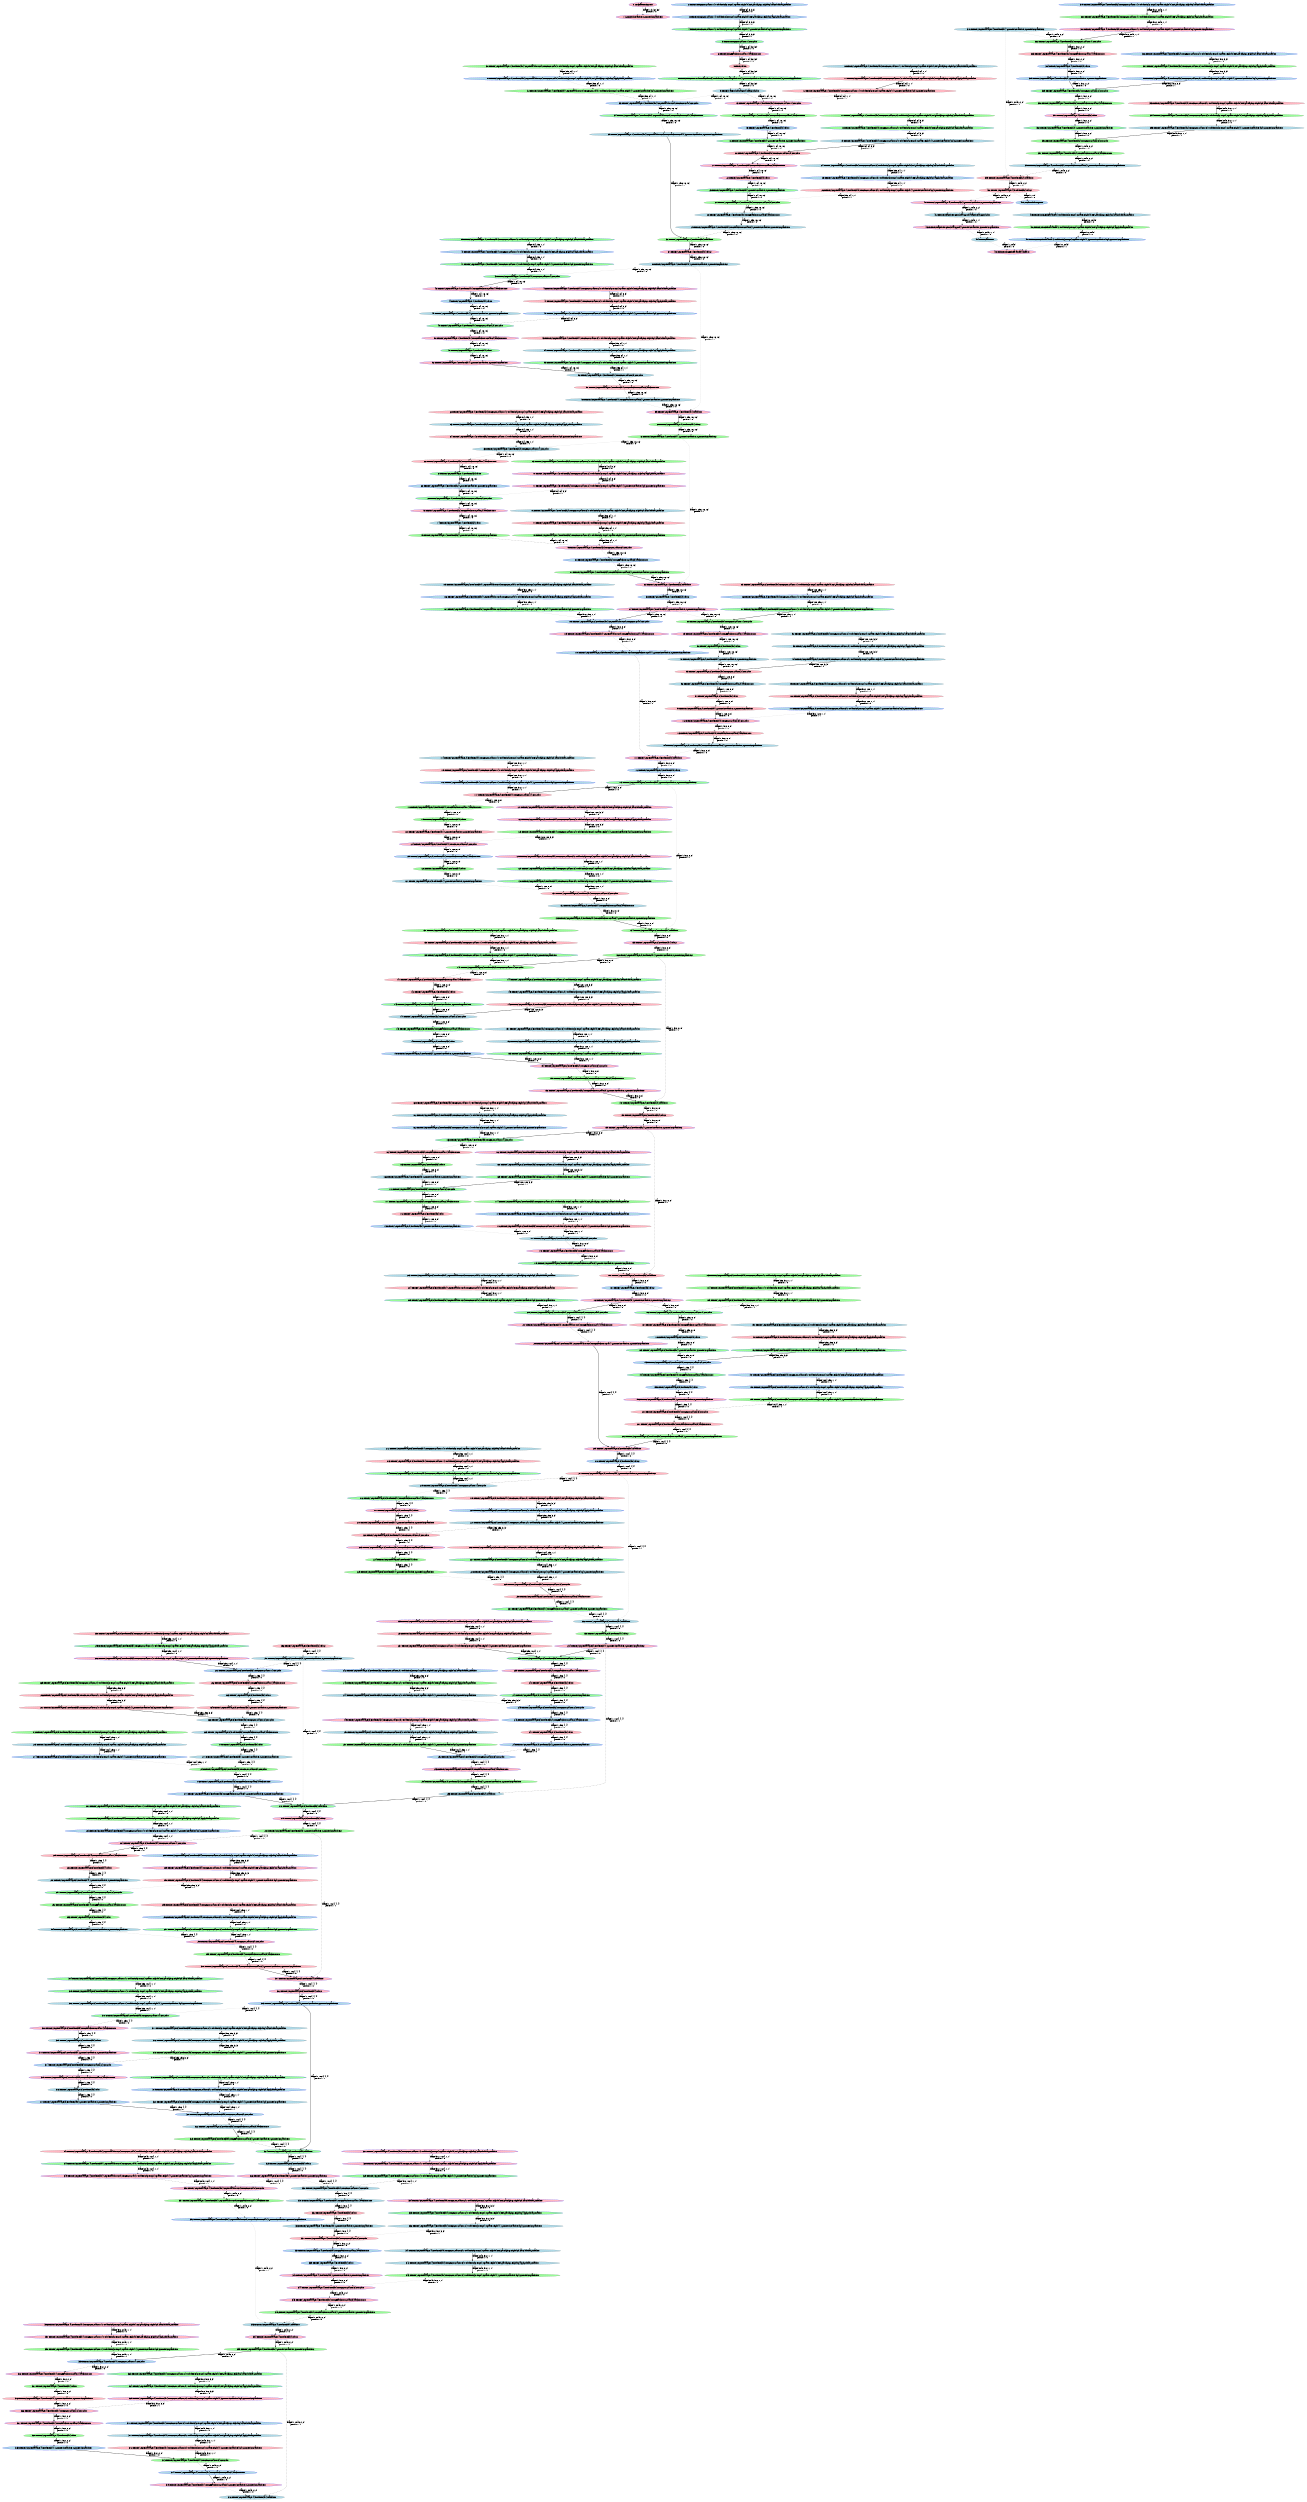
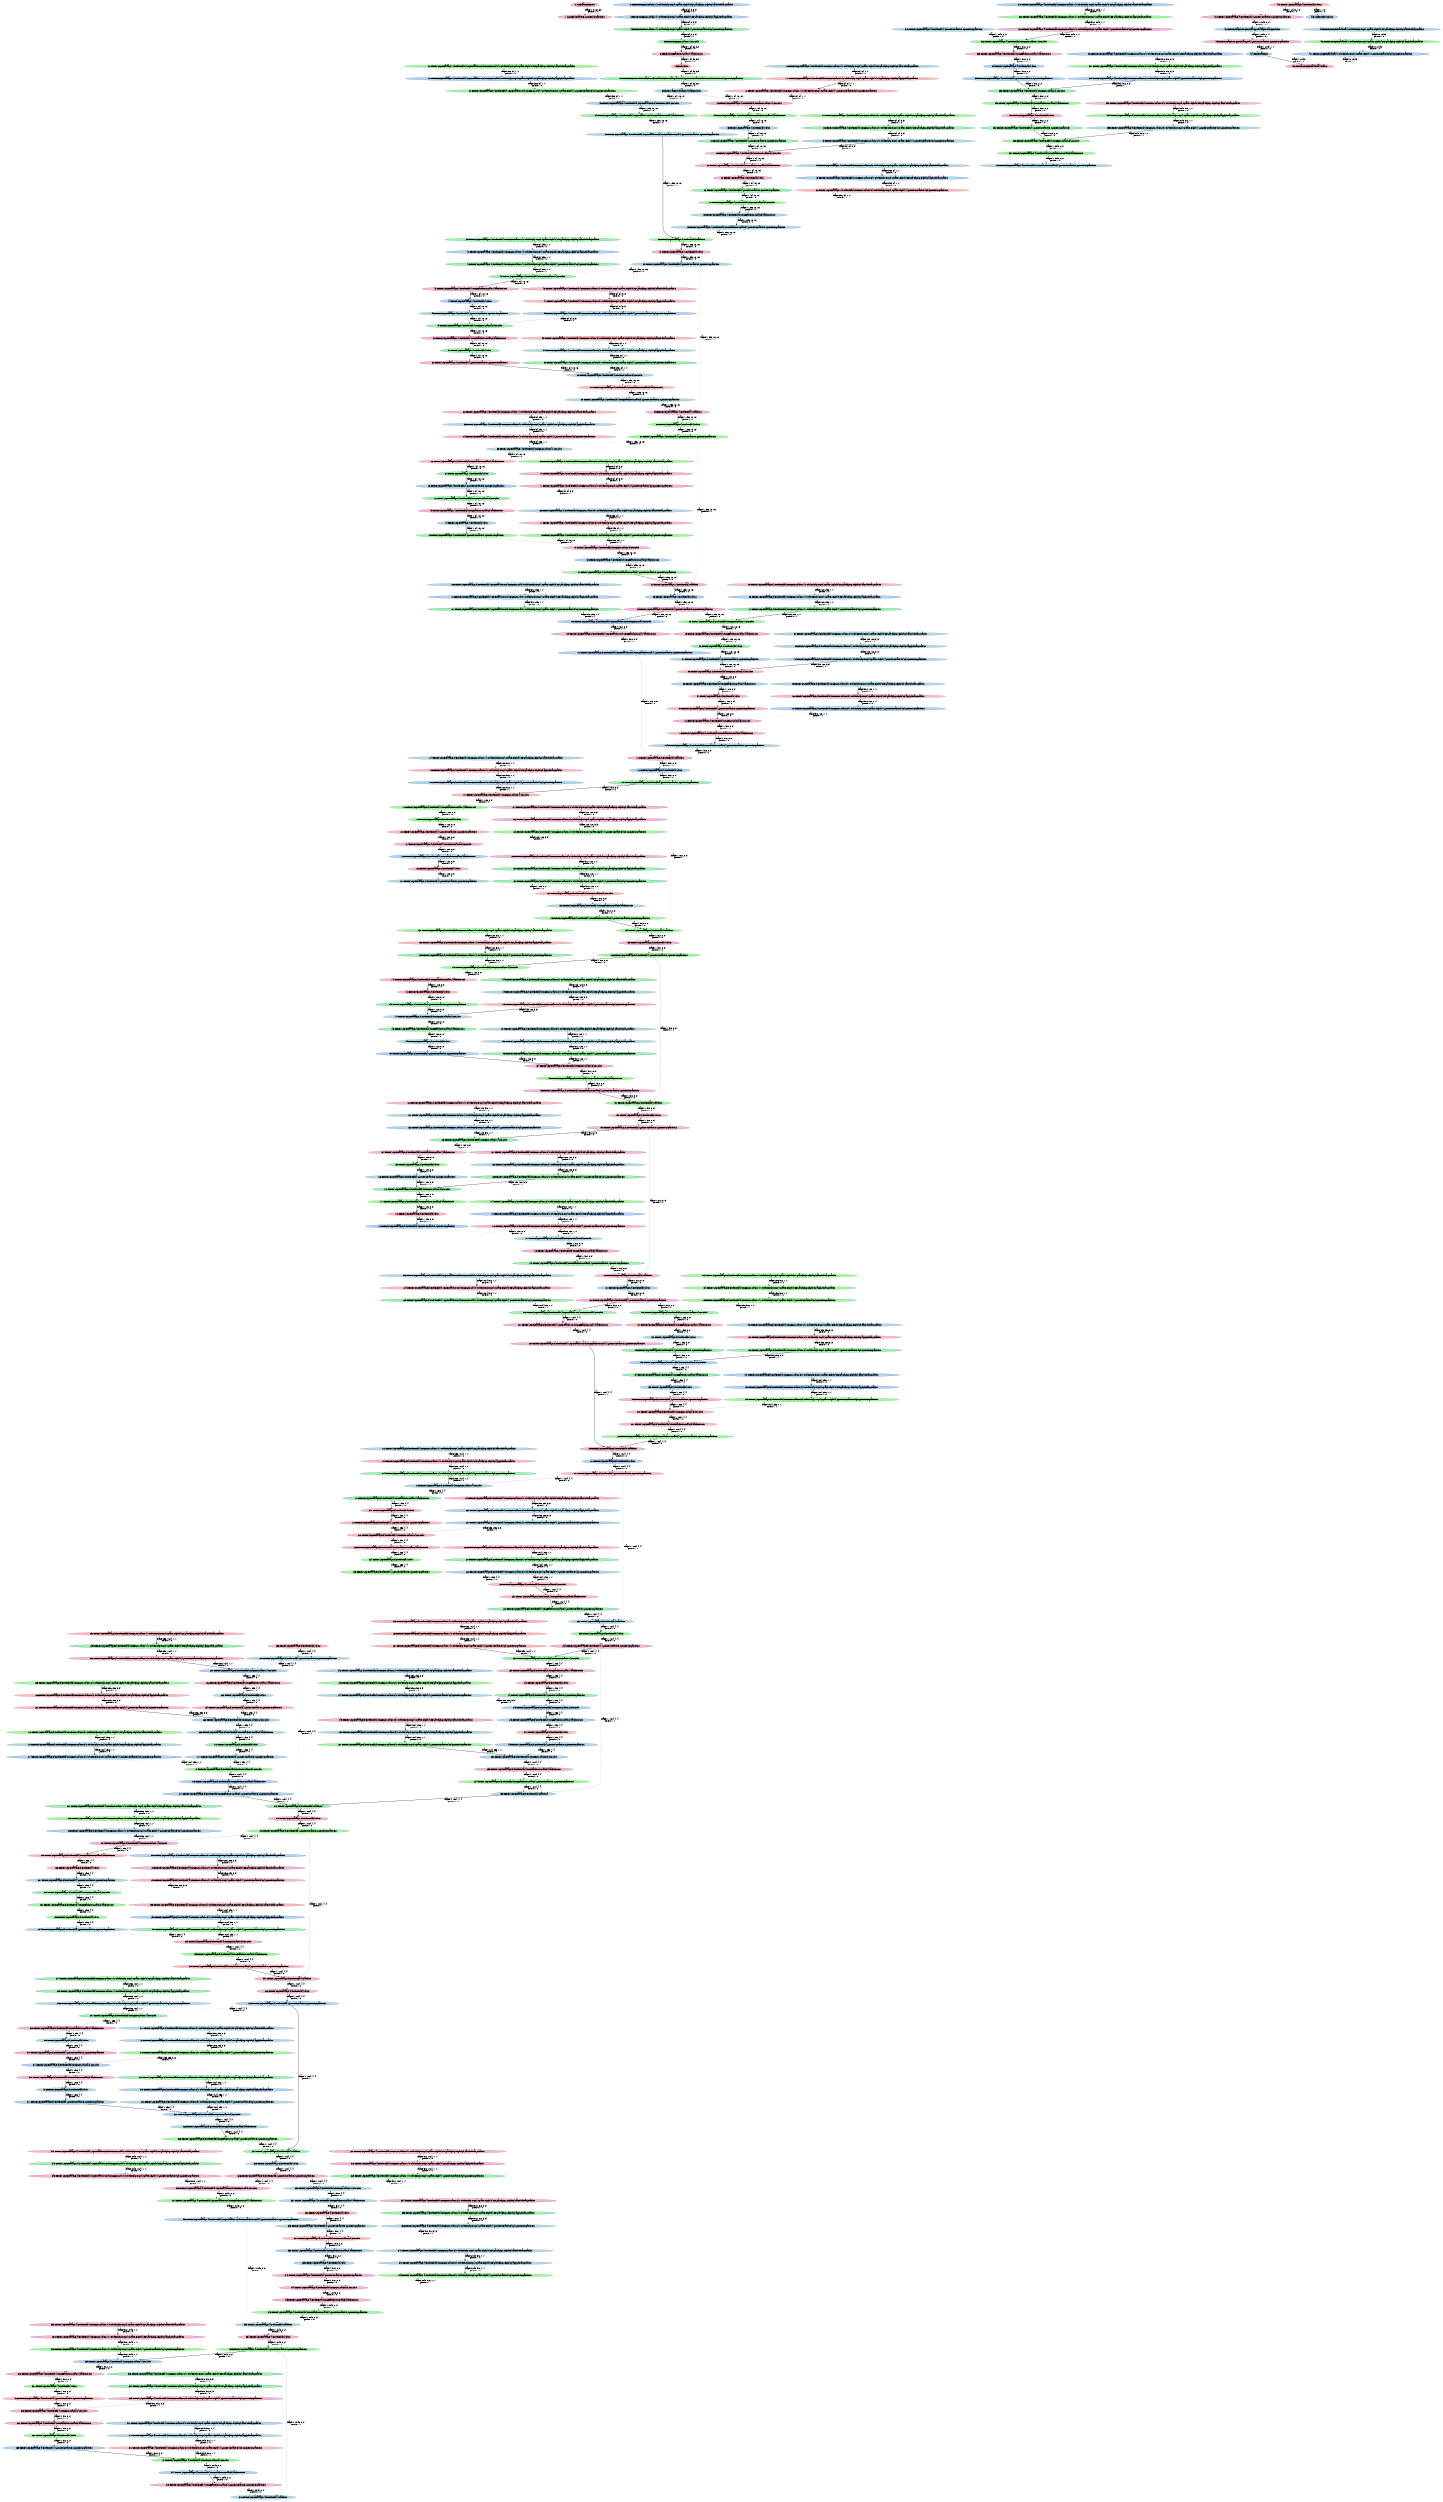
(1009, 178) -> none
(998, 246) -> (1283, 60)
(444, 869) -> (438, 869)
(288, 2157) -> (276, 2157)
